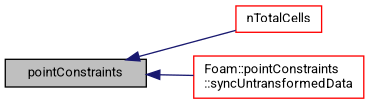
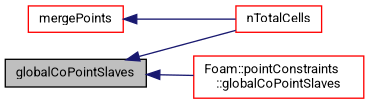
none -> (76, 19)
(76, 73) -> (76, 73)
(279, 77) -> (279, 77)
